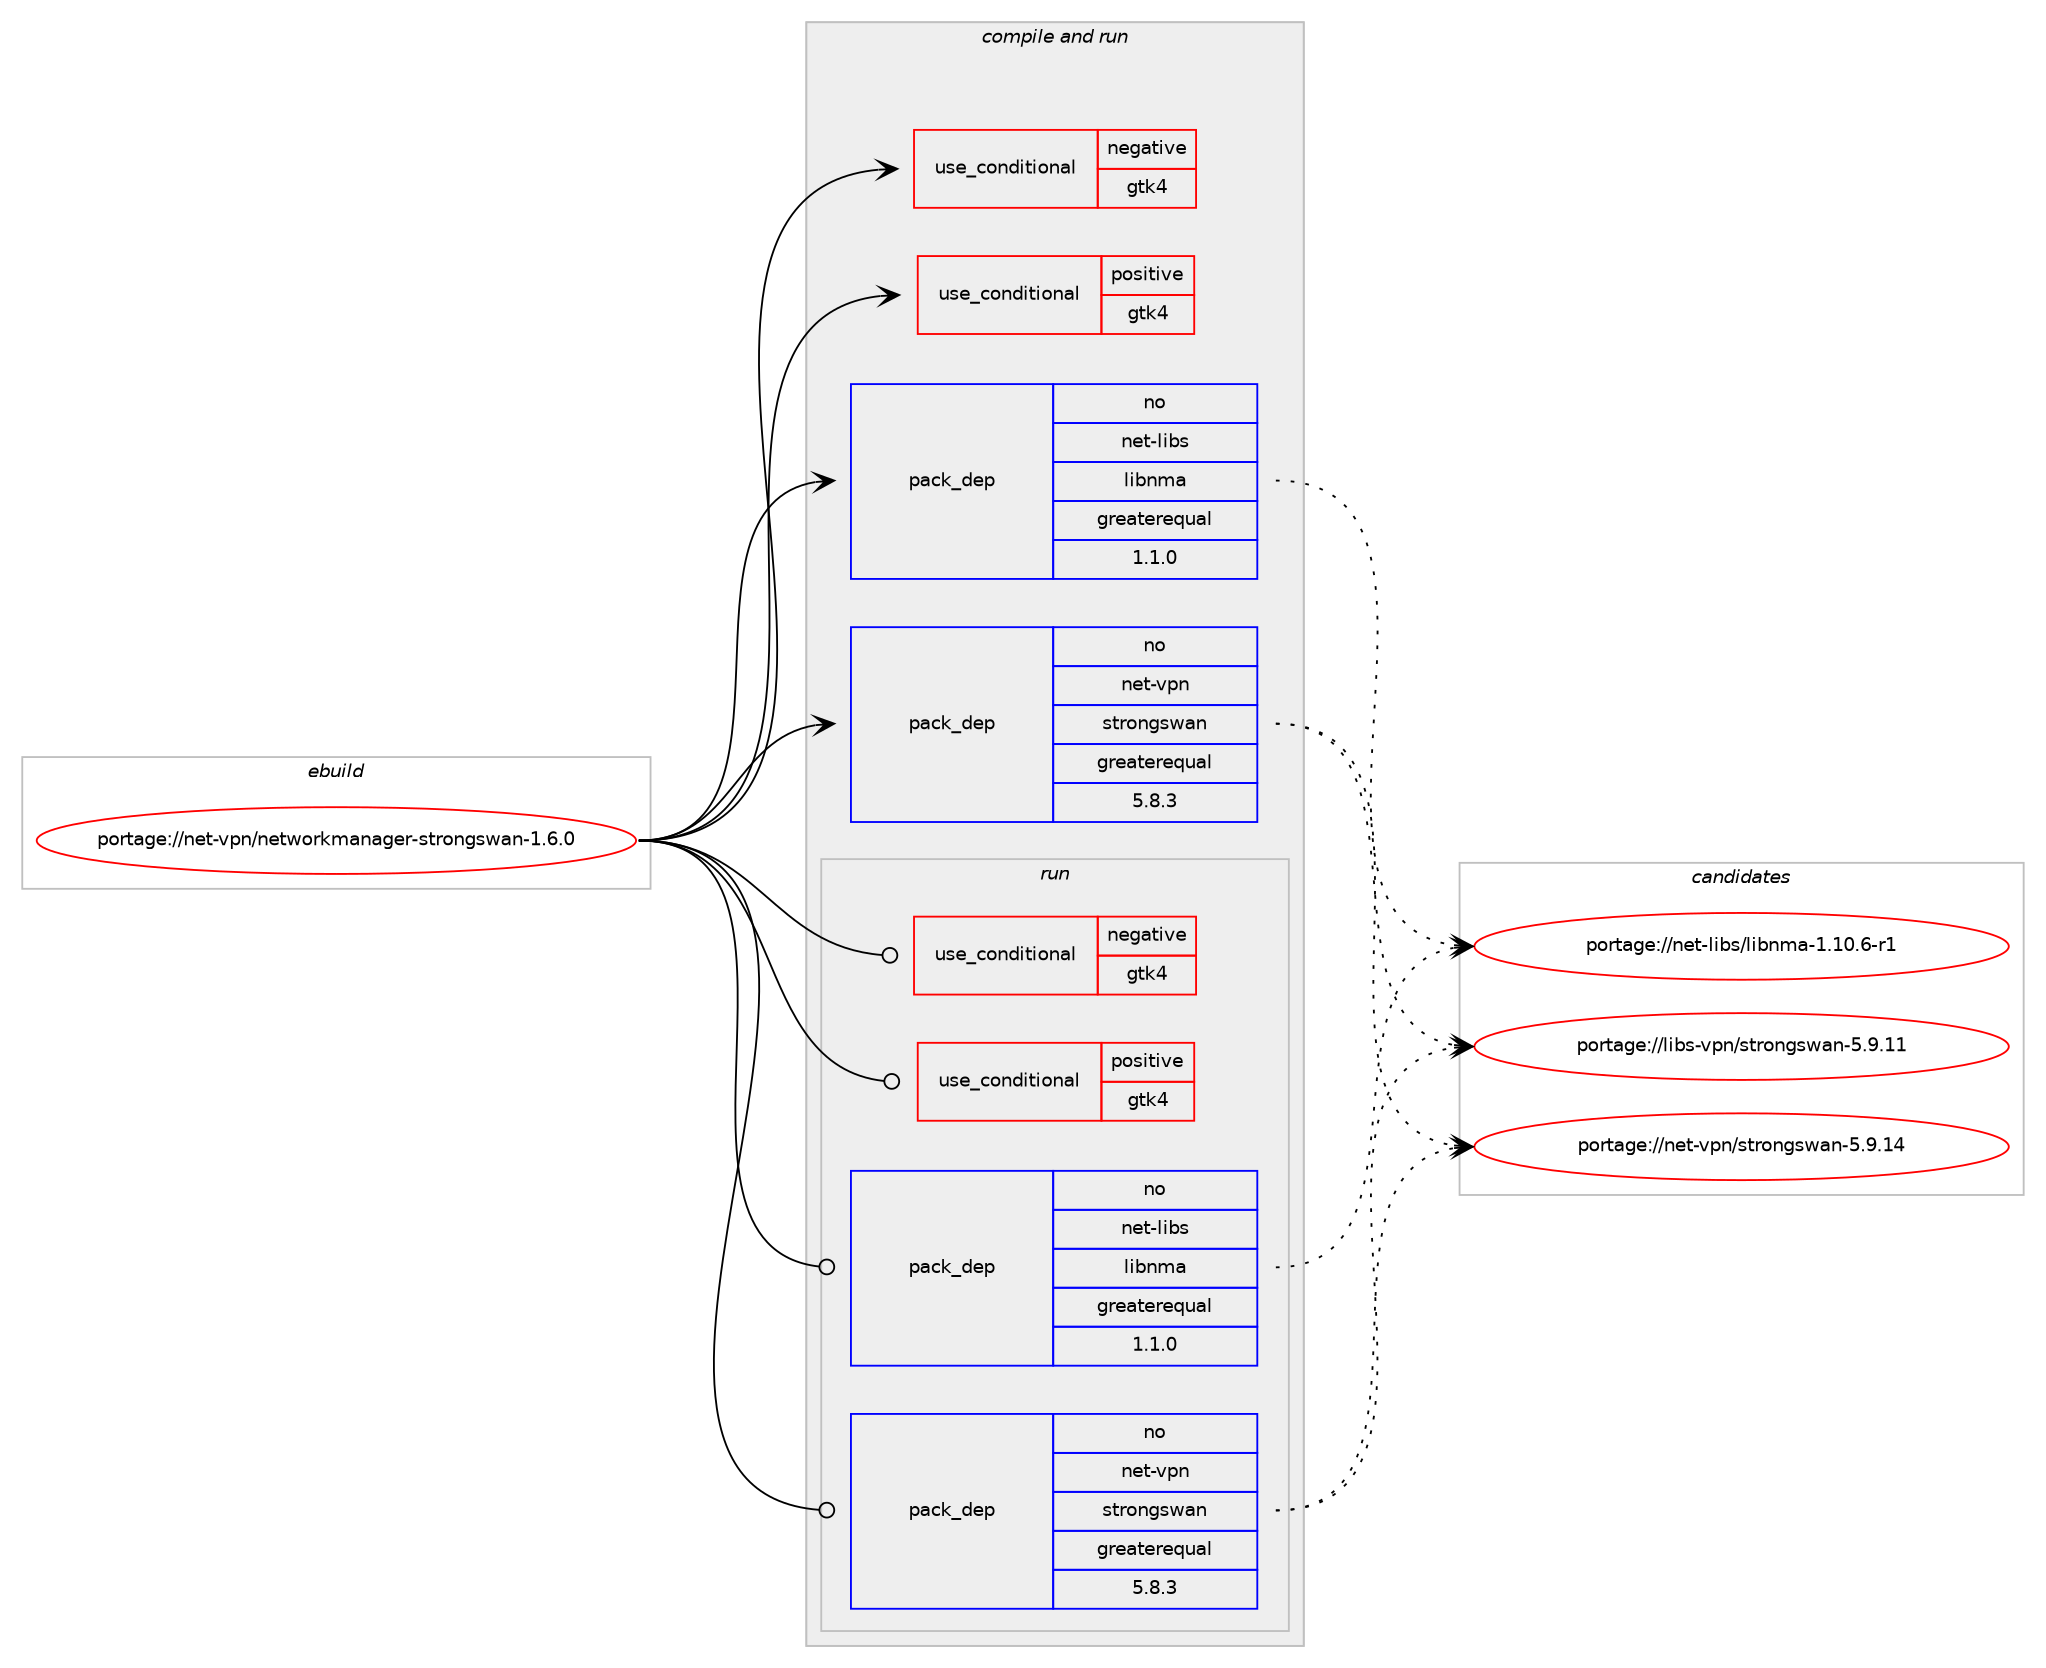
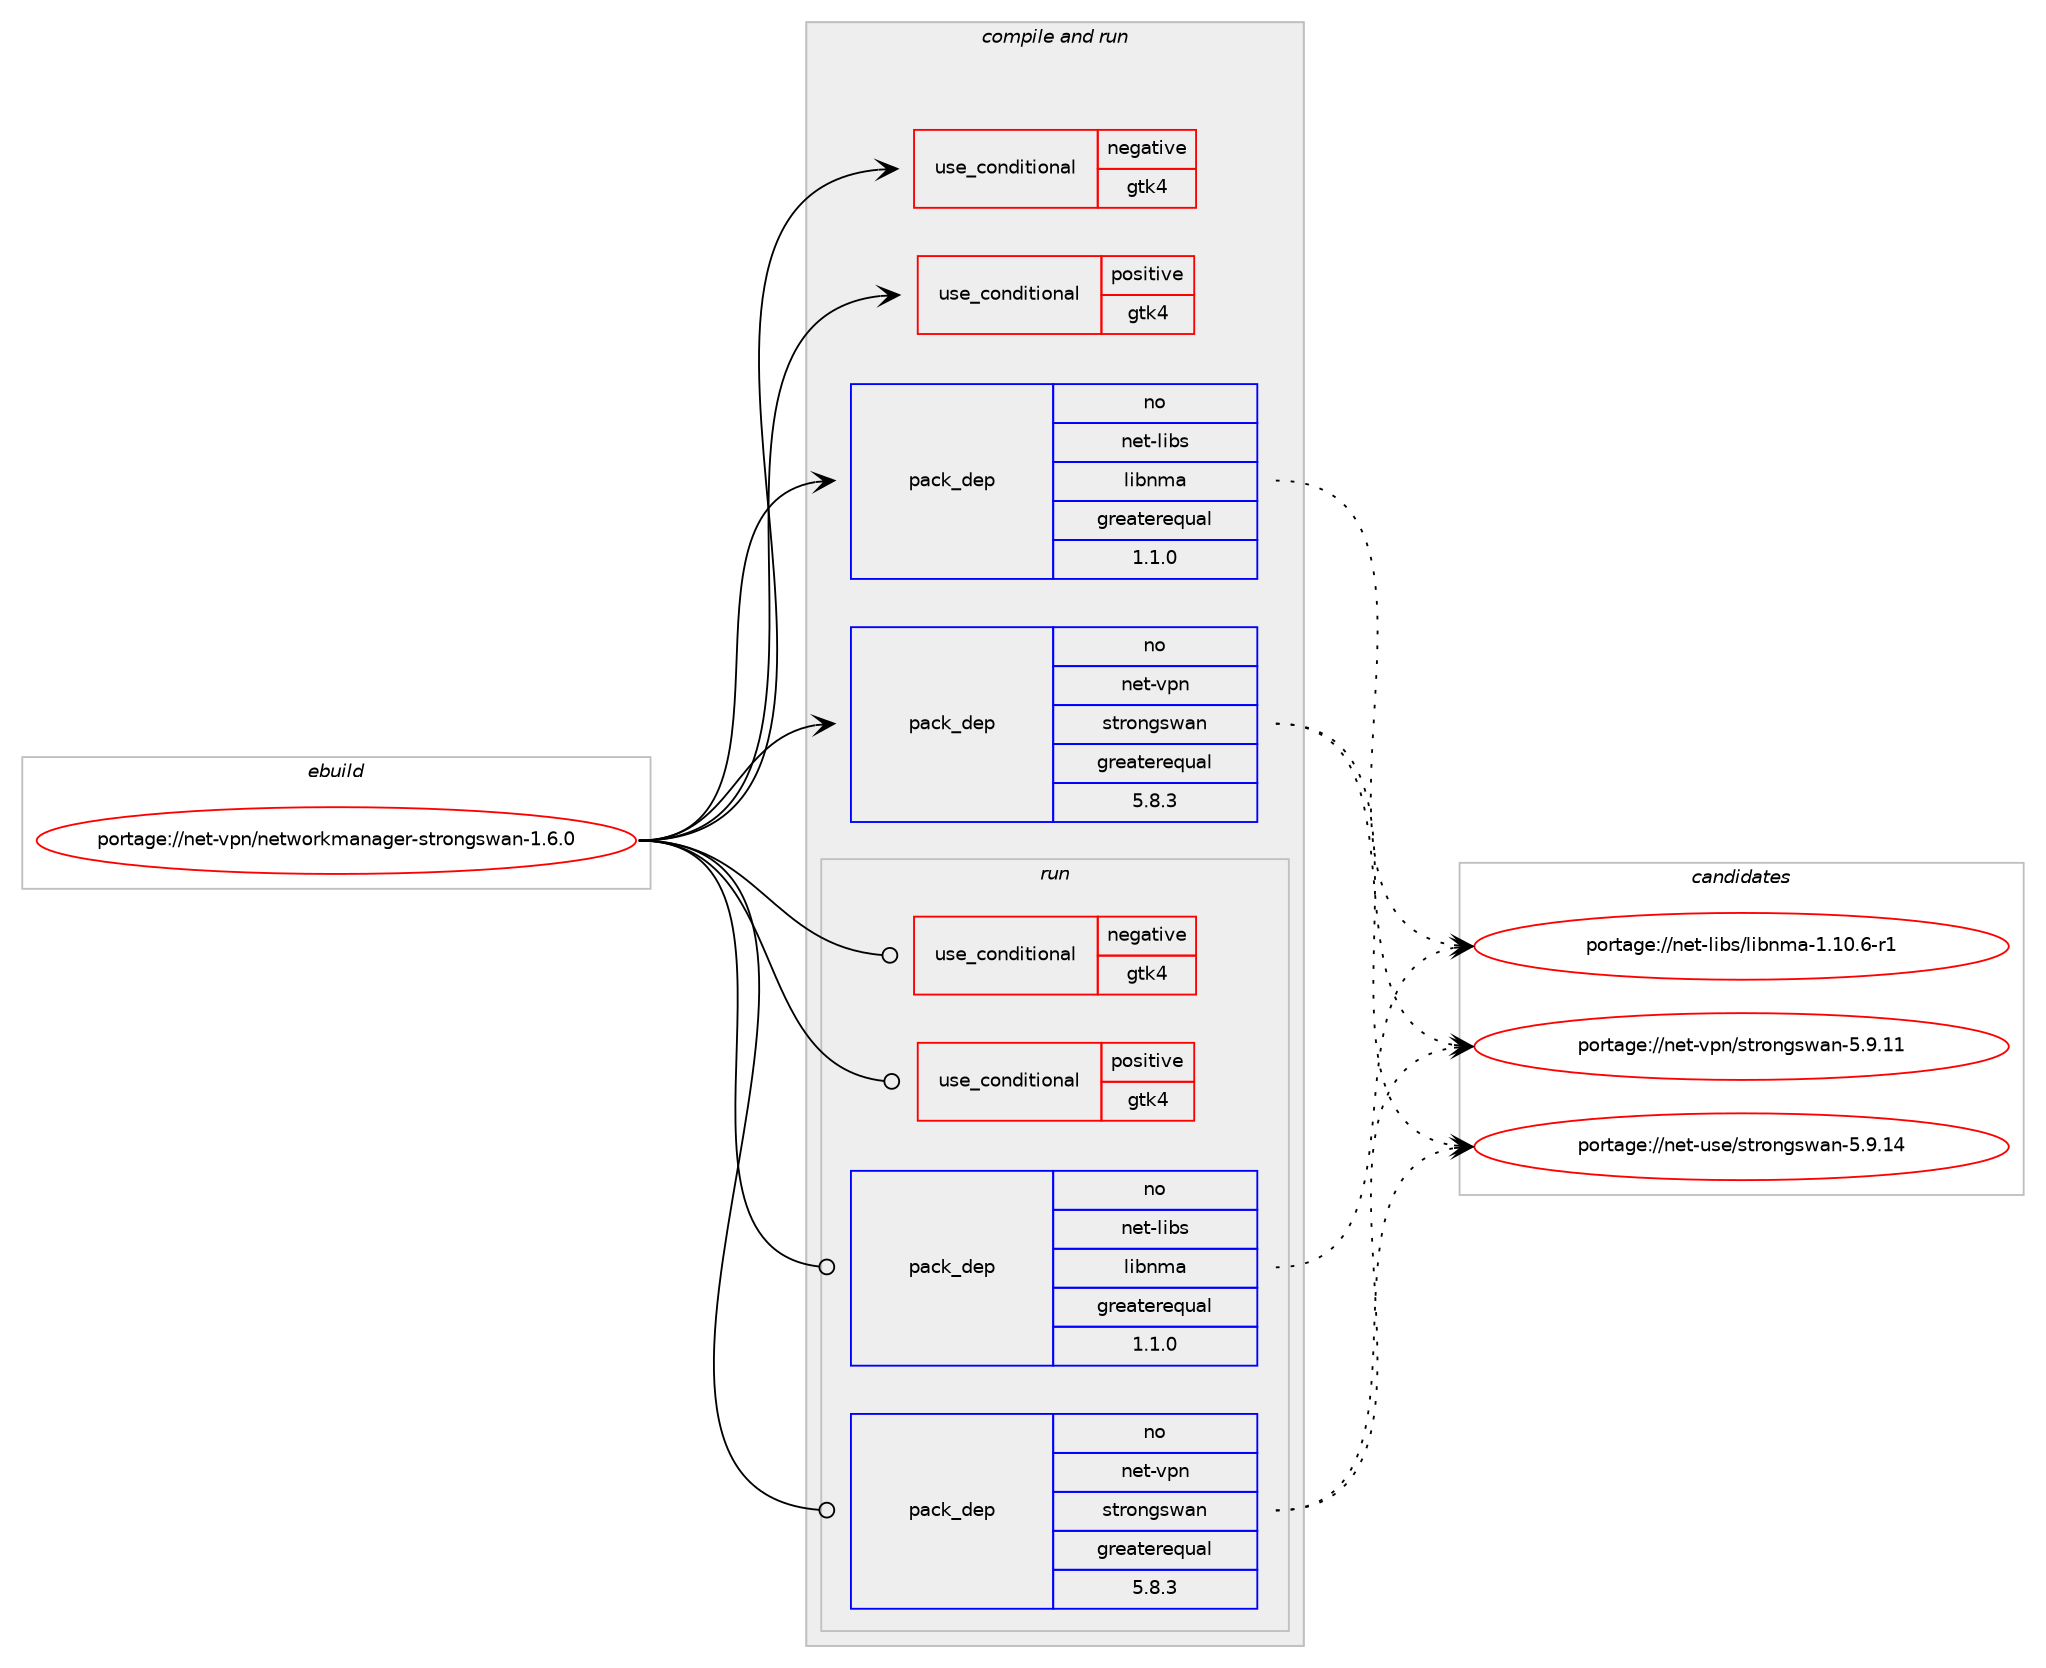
(1742, 1047) -> (1742, 1047)
(1742, 1147) -> (1742, 1147)
